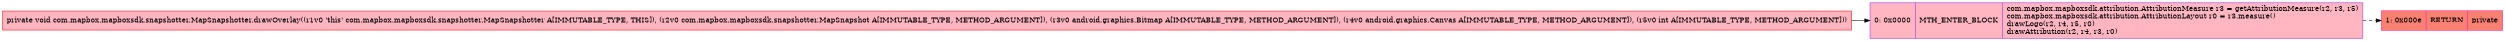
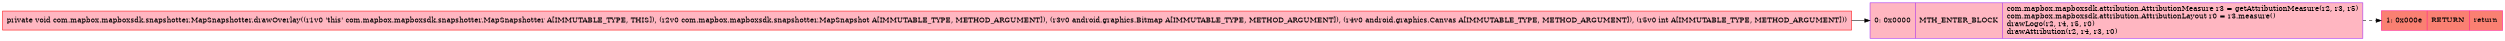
(2485, 20) -> (2486, 20)
